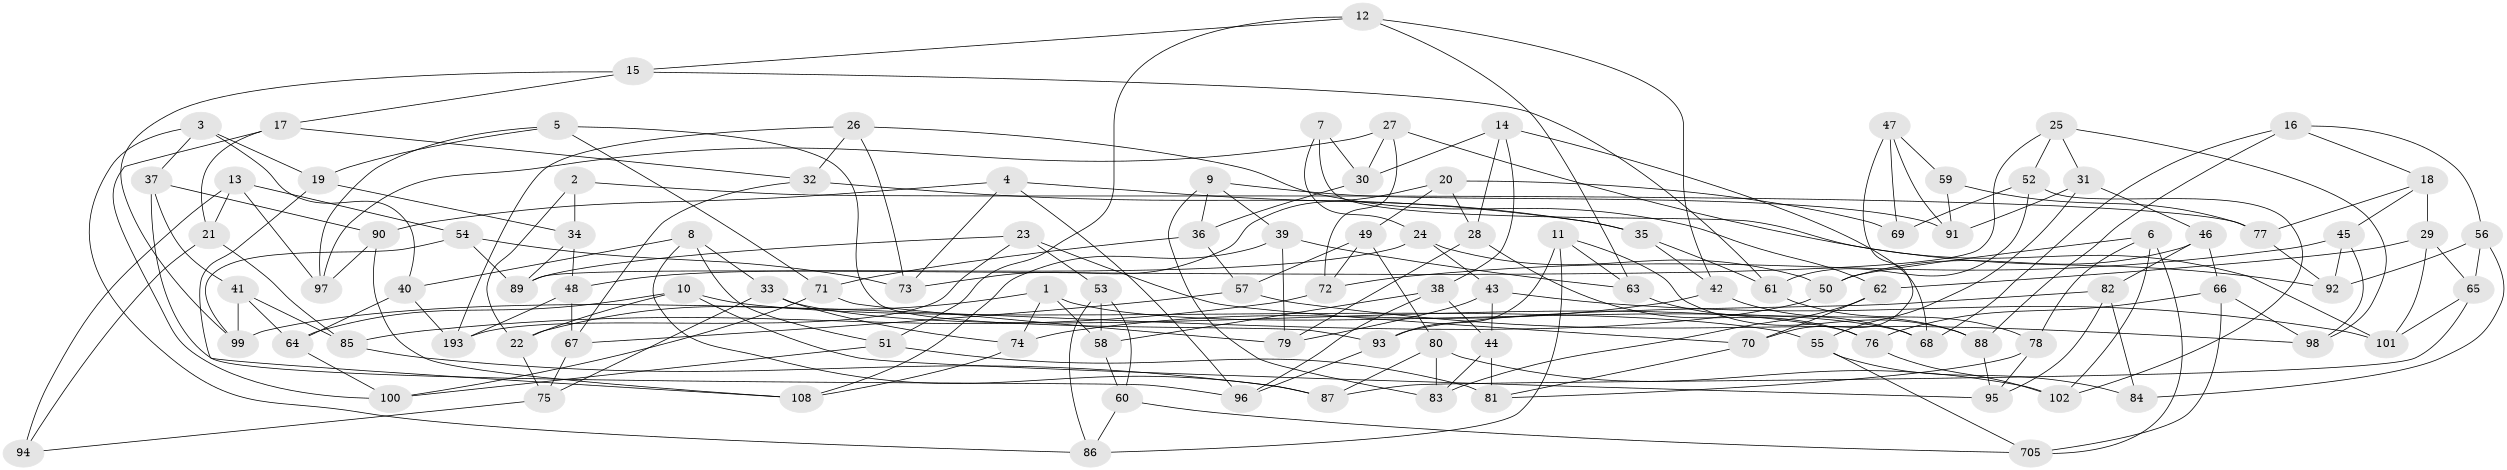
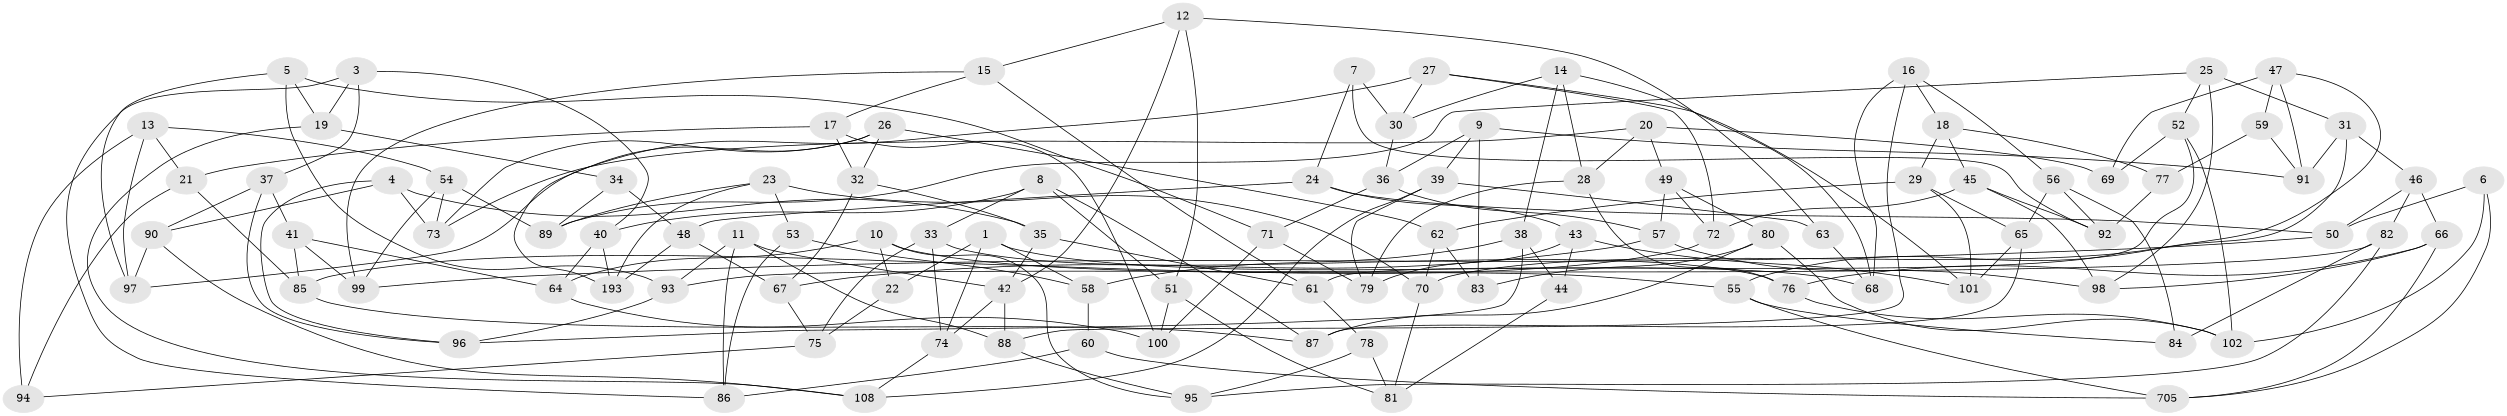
(575, 180) -> none
(1591, 259) -> (927, 277)
(2075, 282) -> none
(1131, 344) -> none
(1464, 372) -> none
